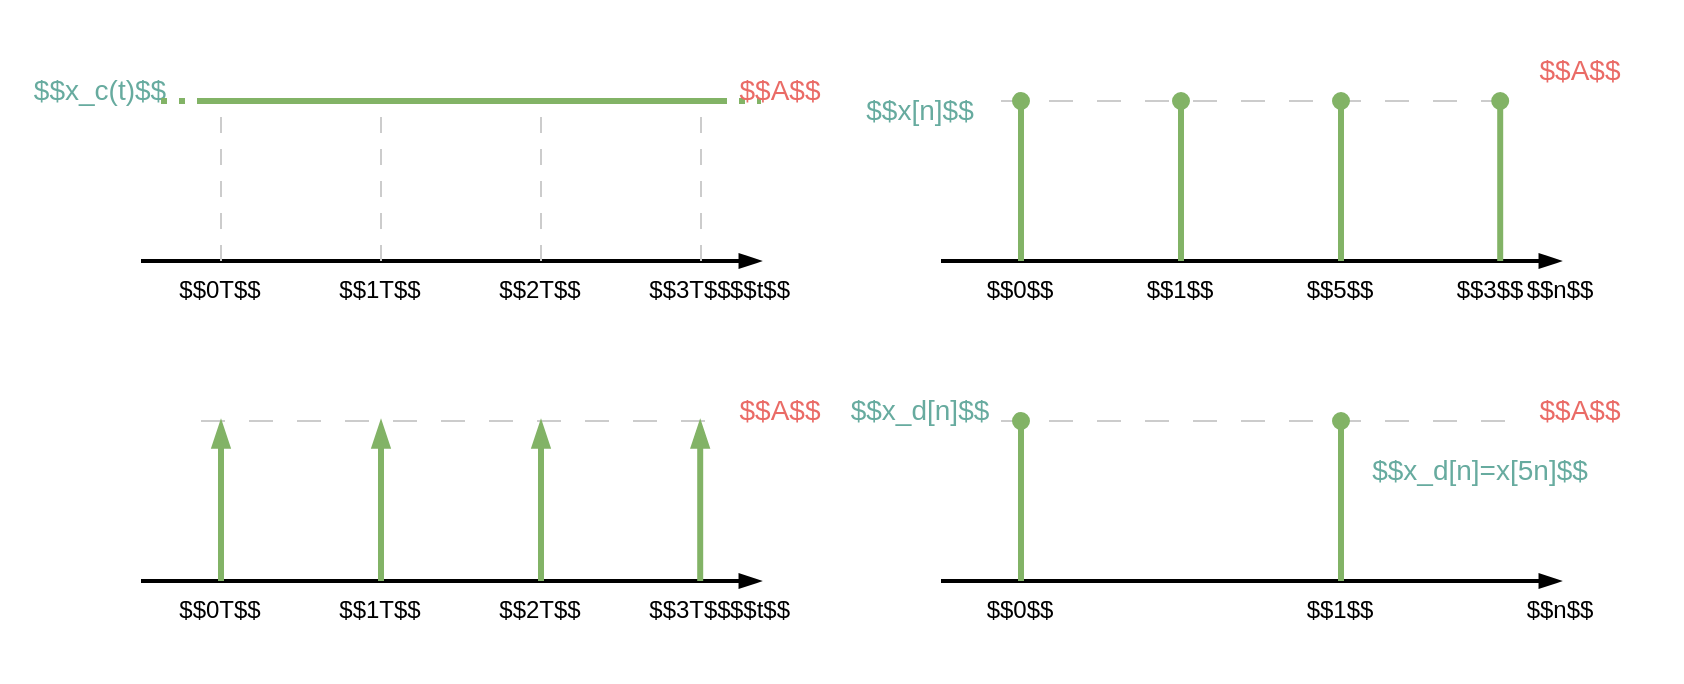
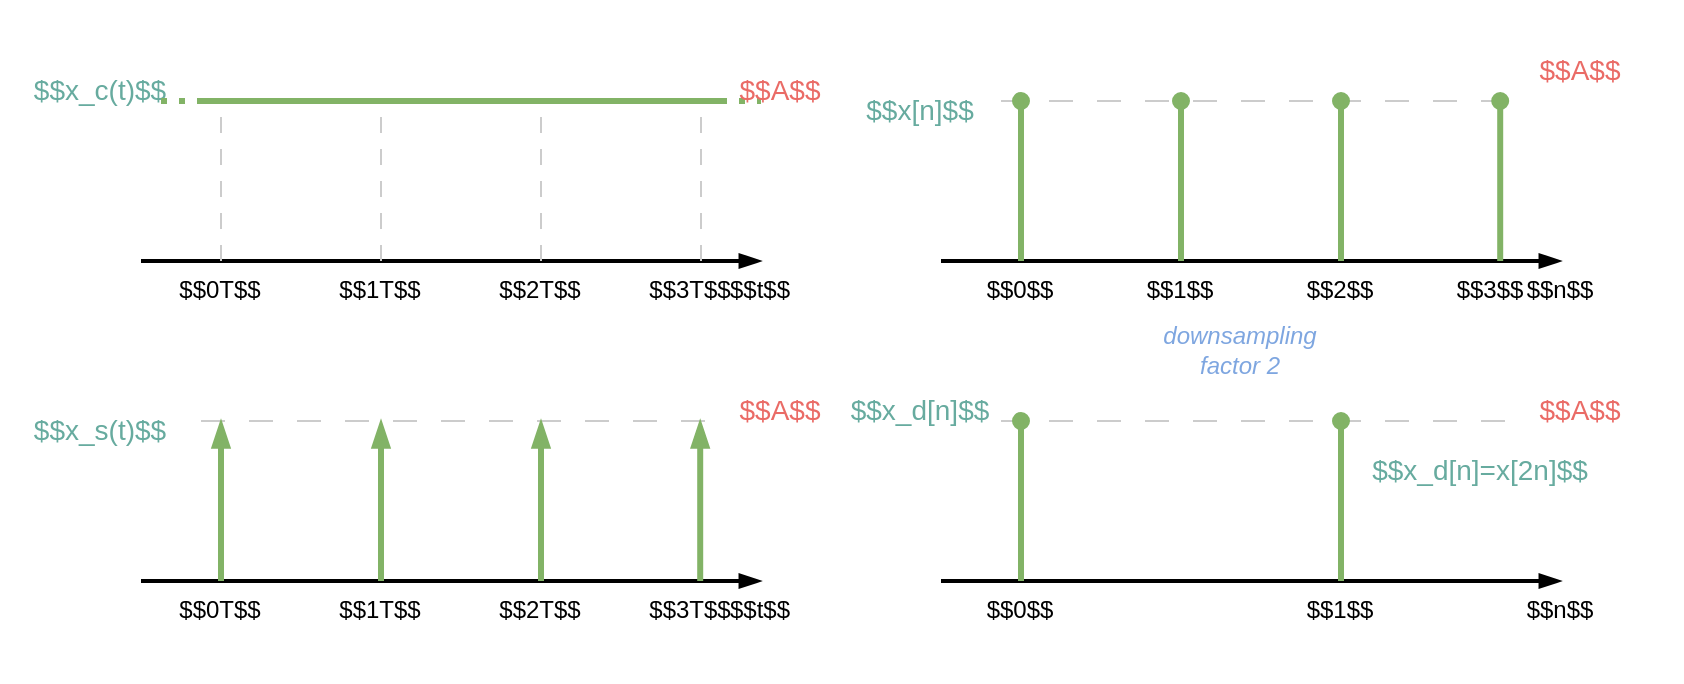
(1341, 291) -> (1341, 291)
none -> (1241, 351)
none -> (101, 431)
(1481, 471) -> (1481, 471)
